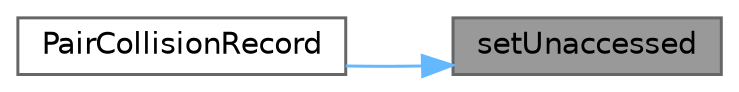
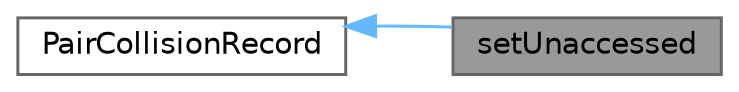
(384, 66) -> (414, 26)
